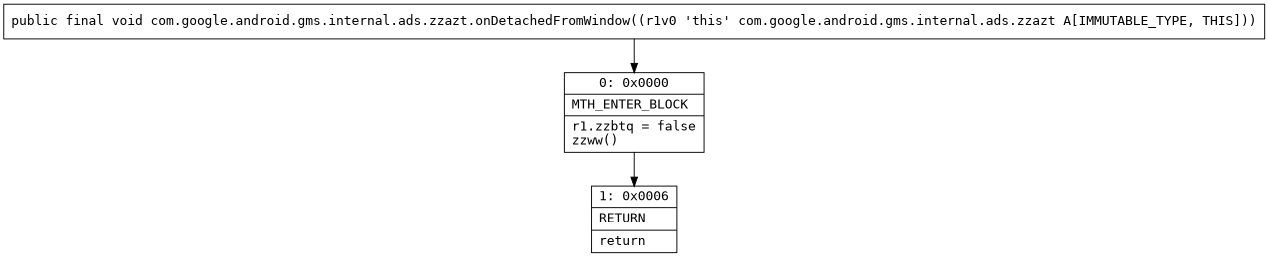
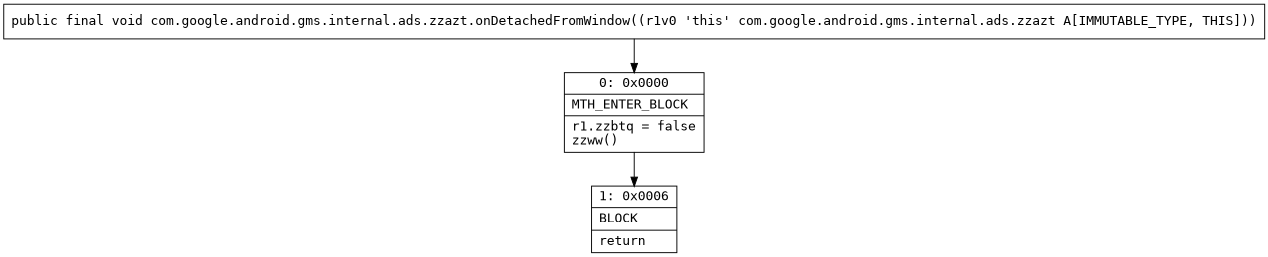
(622, 218) -> (619, 218)
